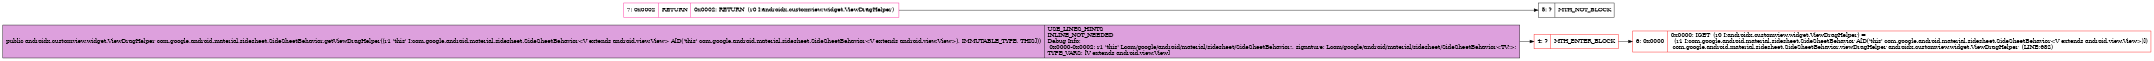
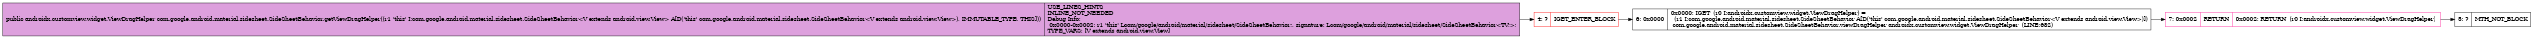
none -> (2156, 19)
(1585, 41) -> (1585, 19)
(1892, 42) -> (1892, 19)
